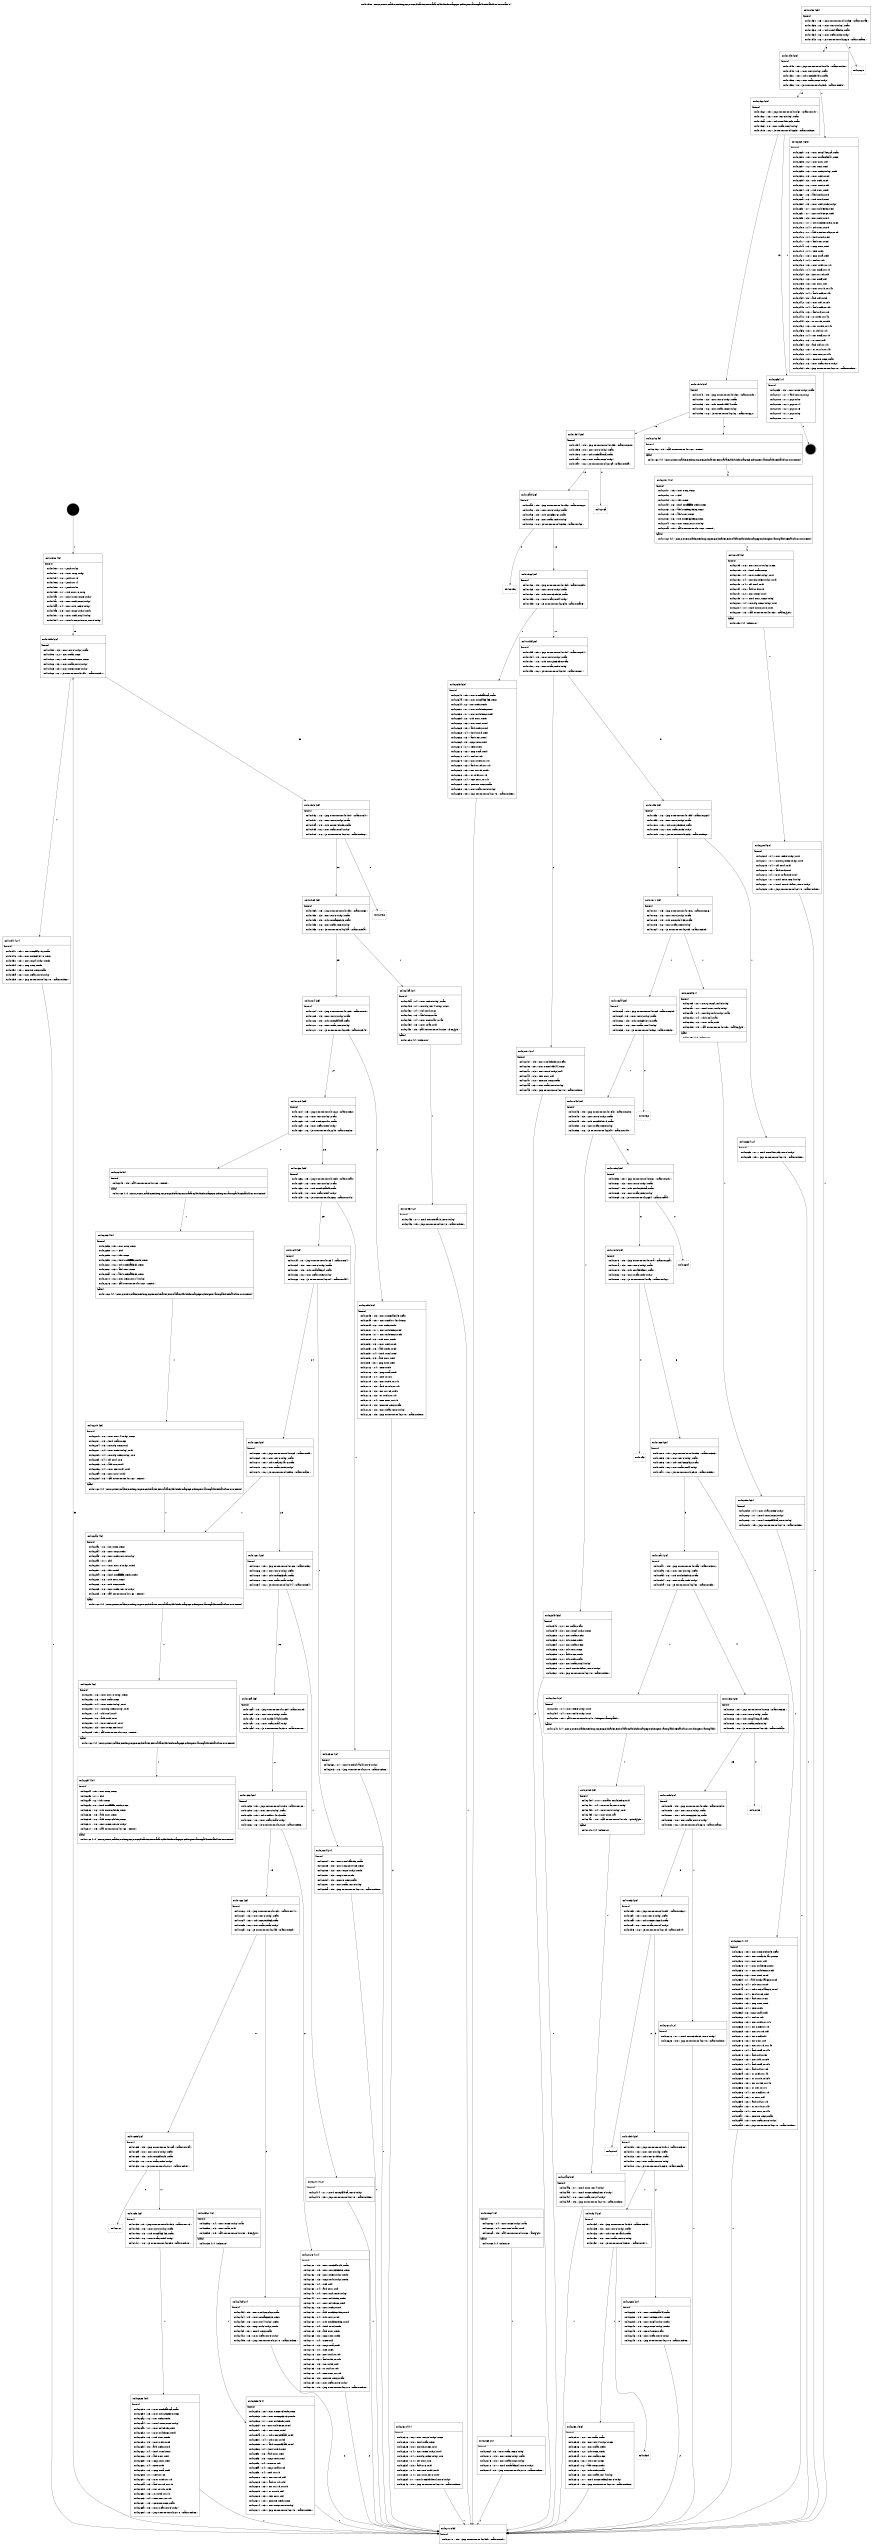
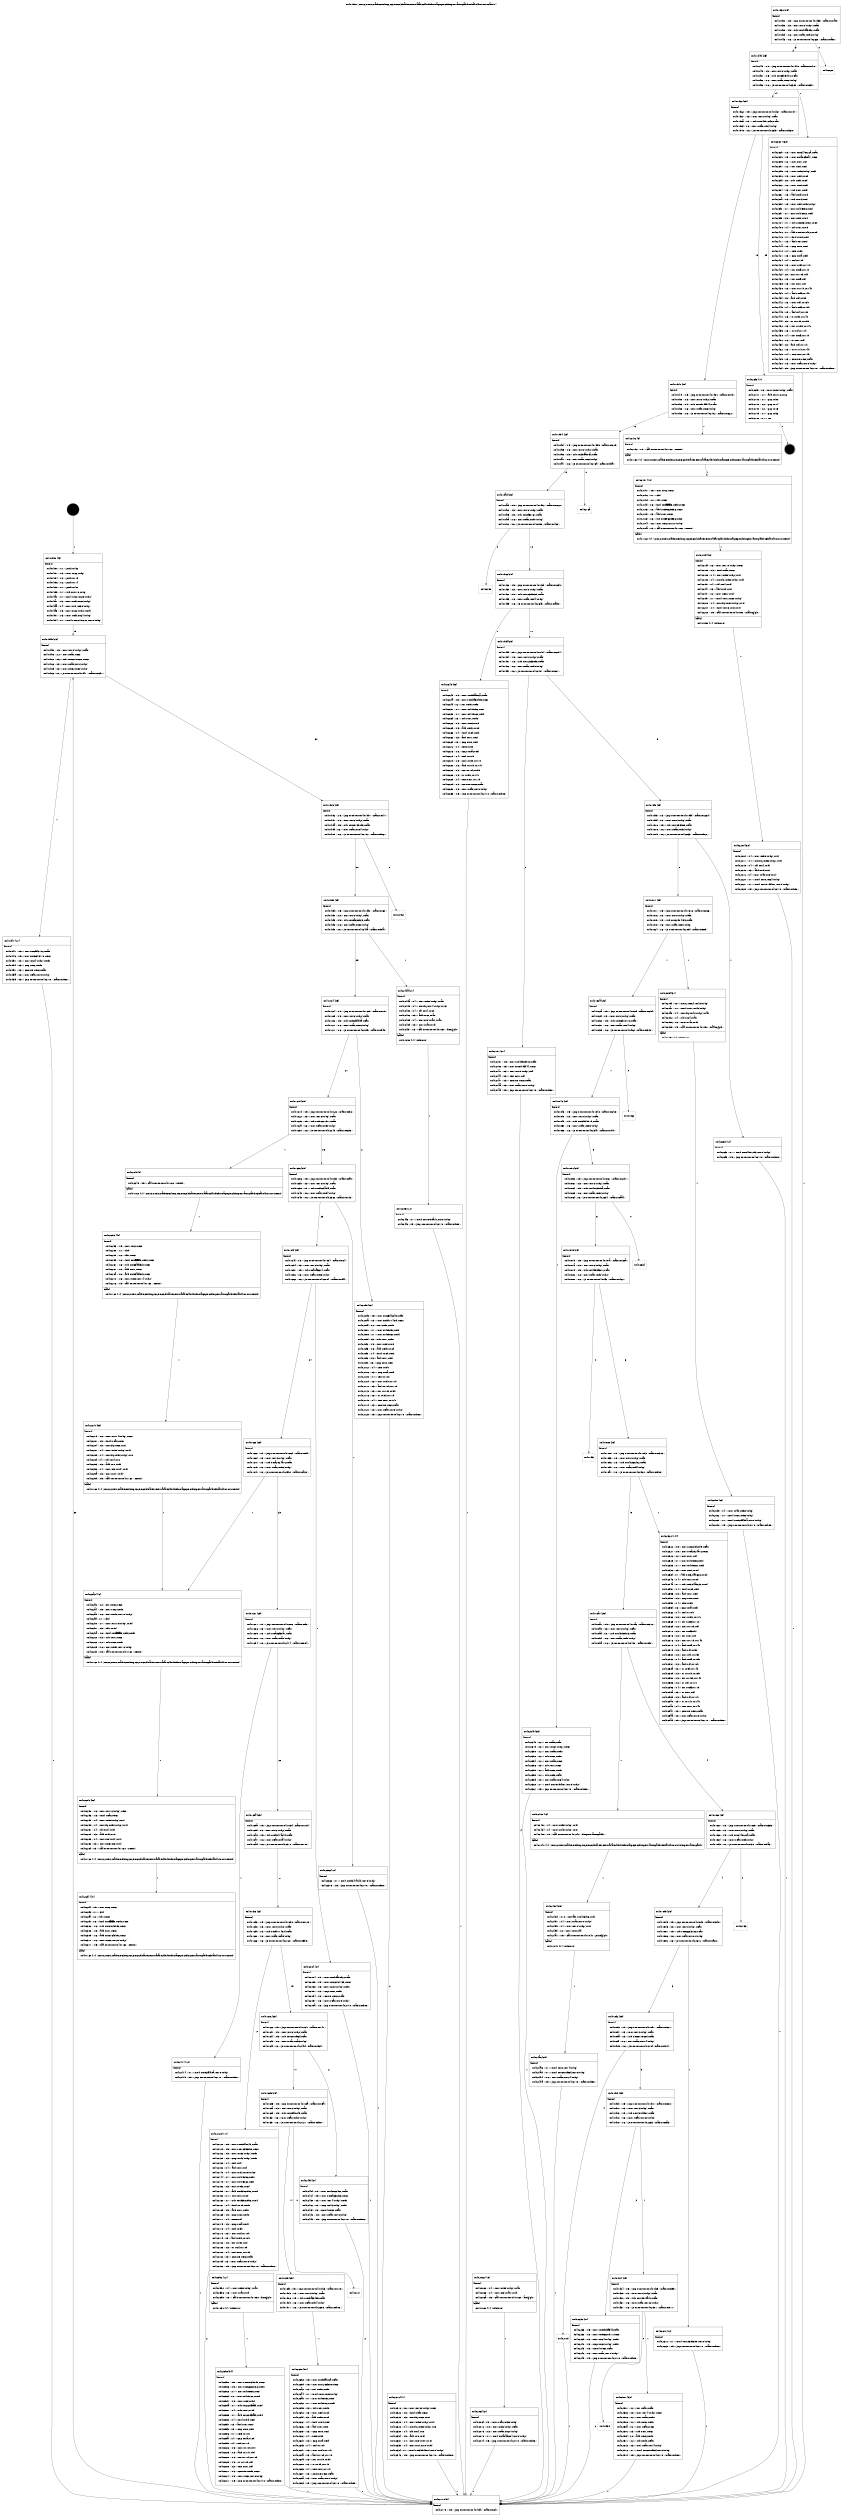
(787, 255) -> (766, 255)
(733, 1762) -> (722, 1878)
(732, 2424) -> (568, 2447)
